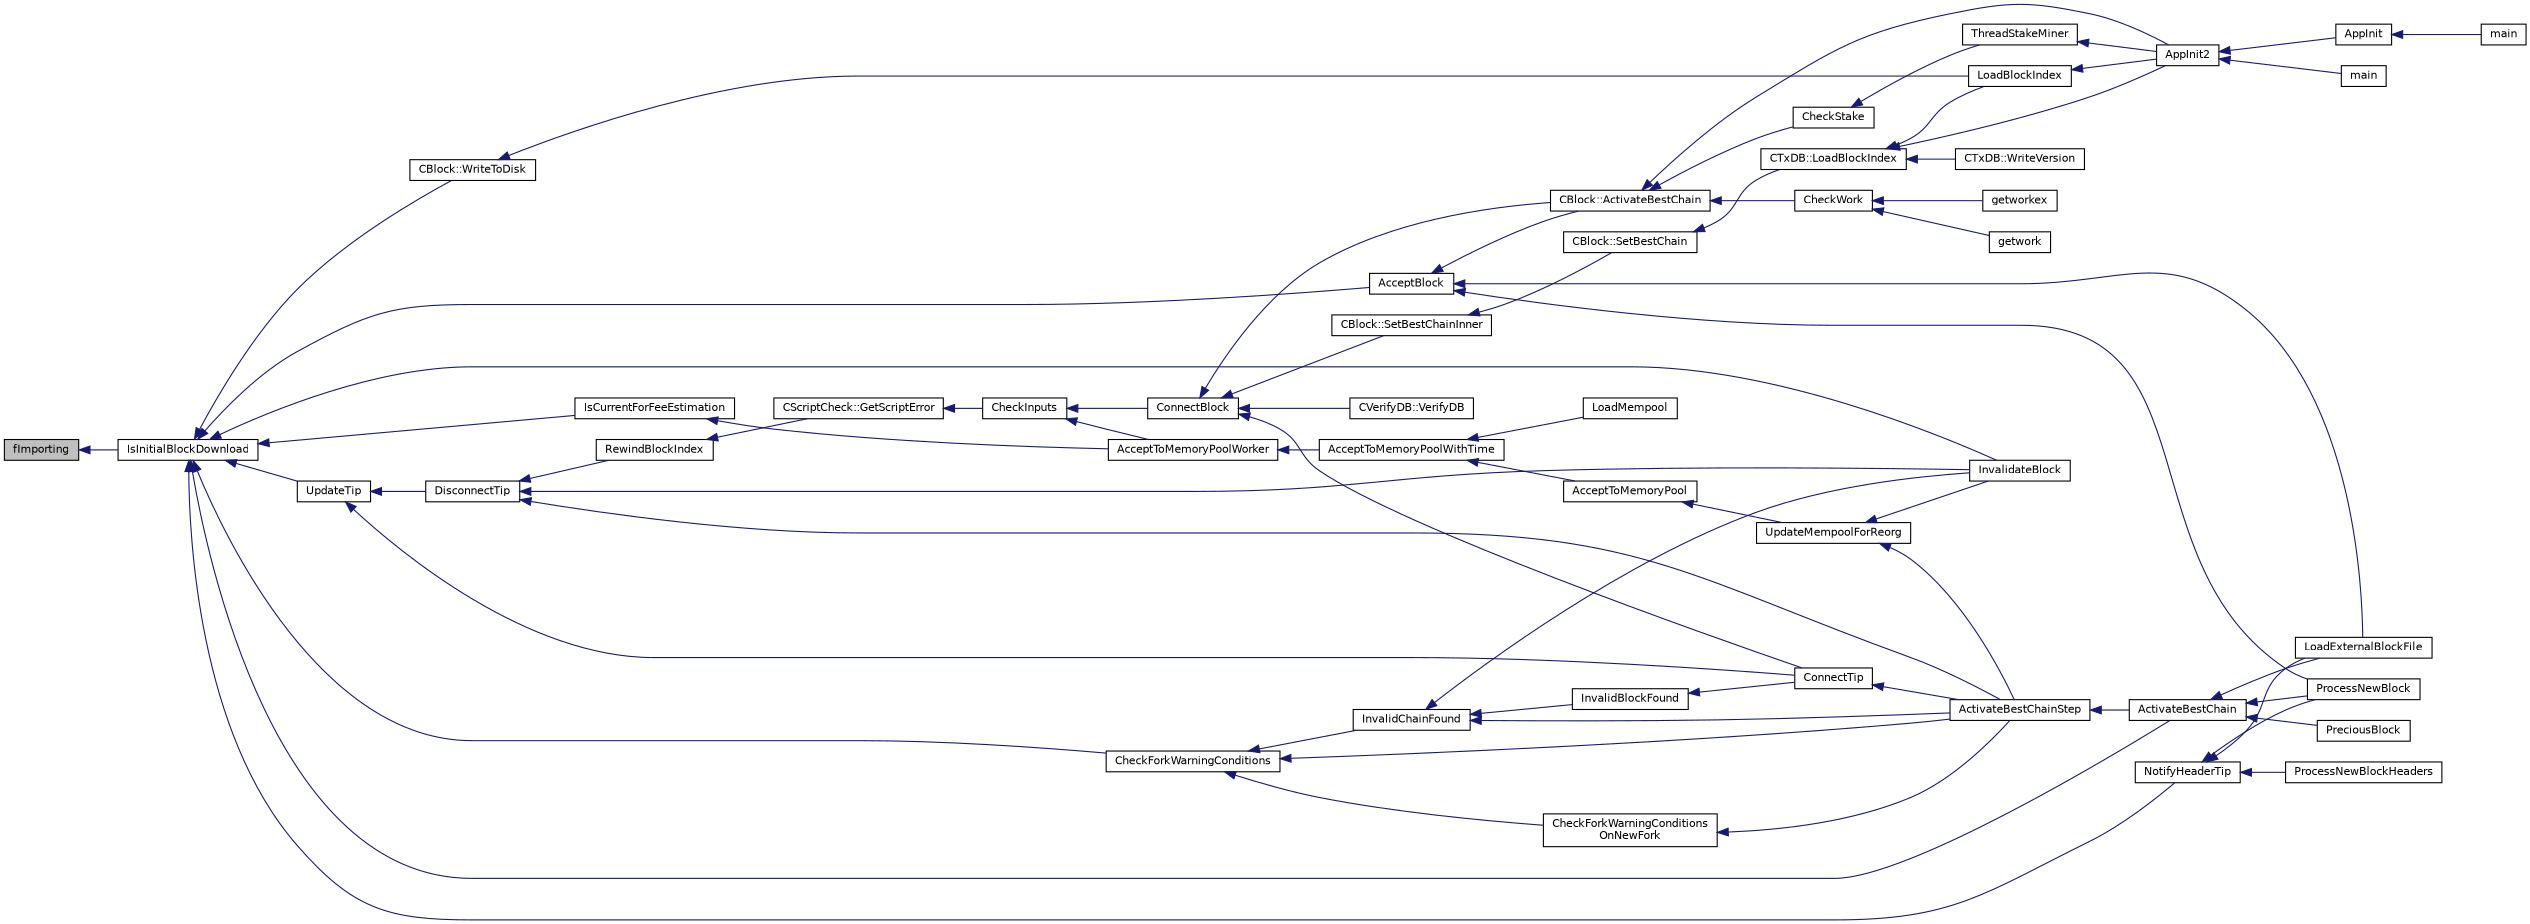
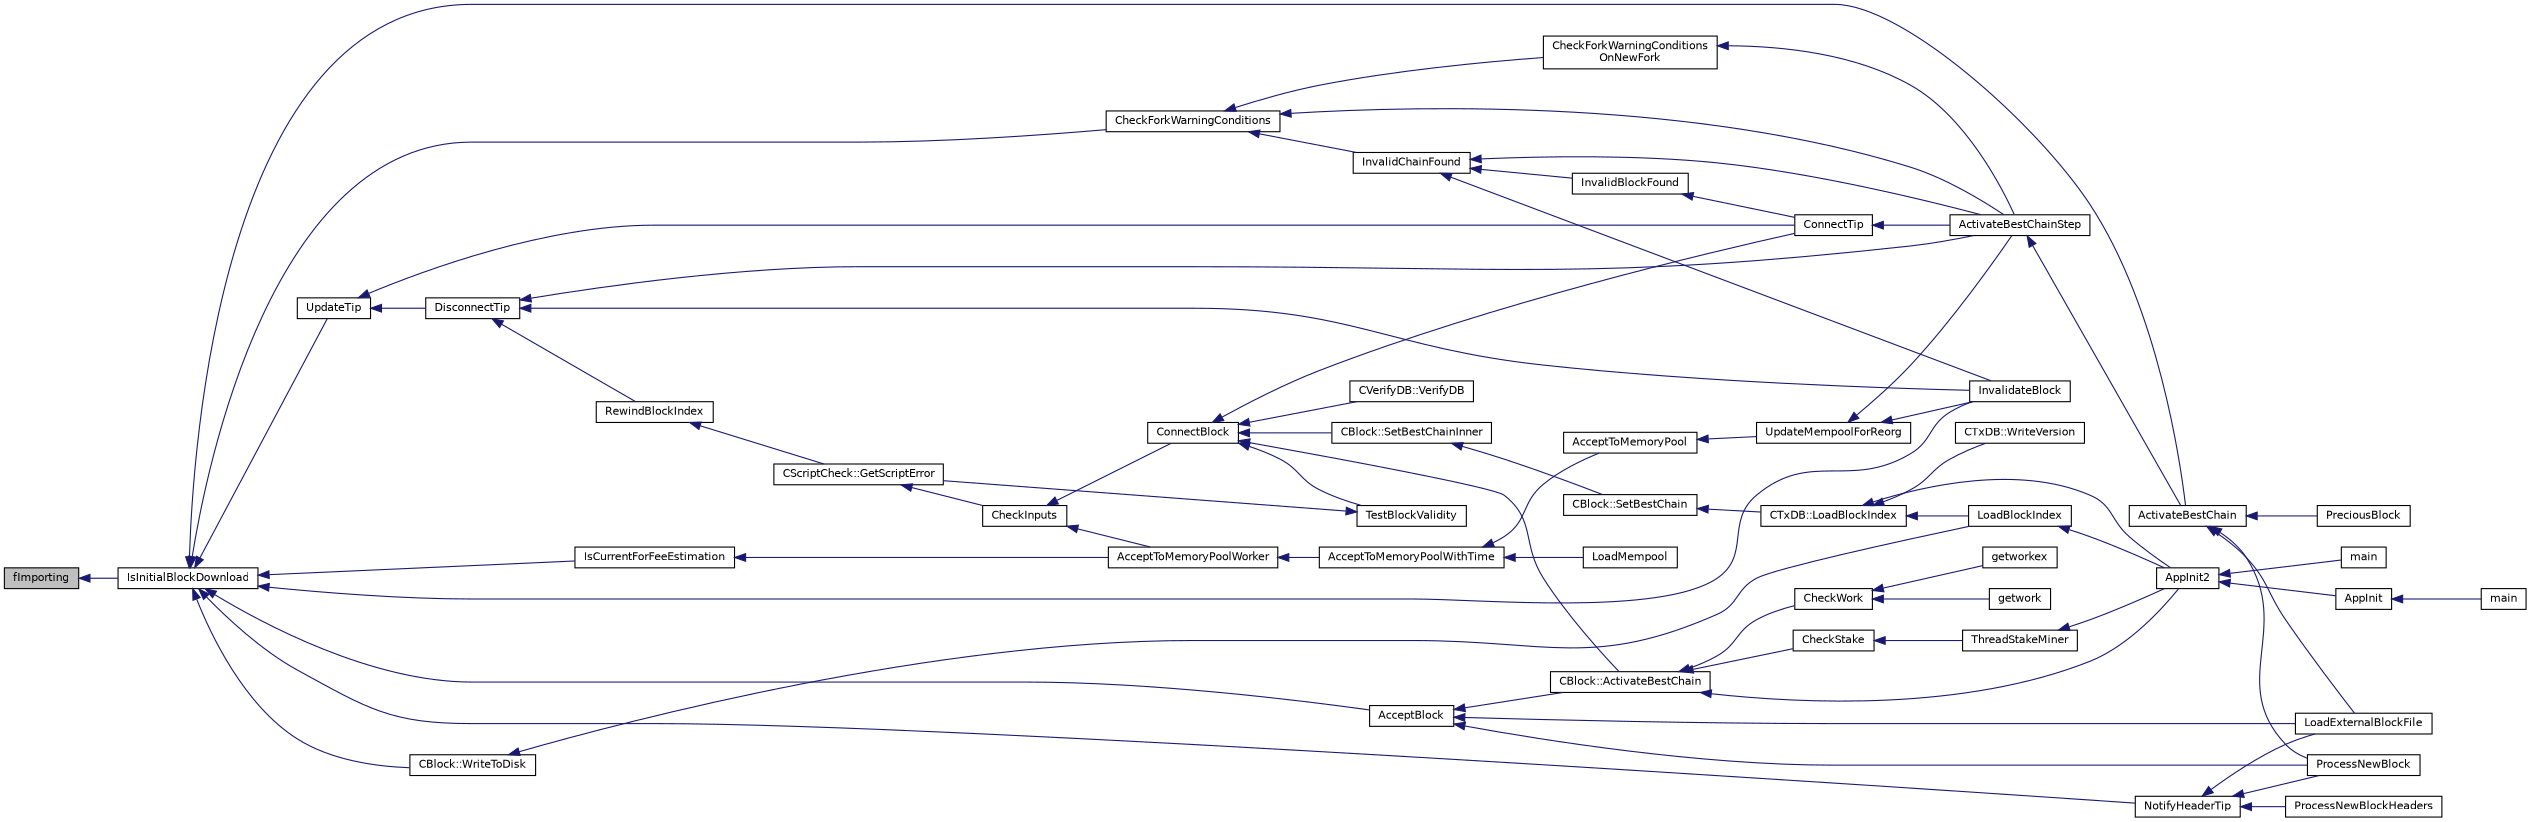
none -> (1412, 516)
